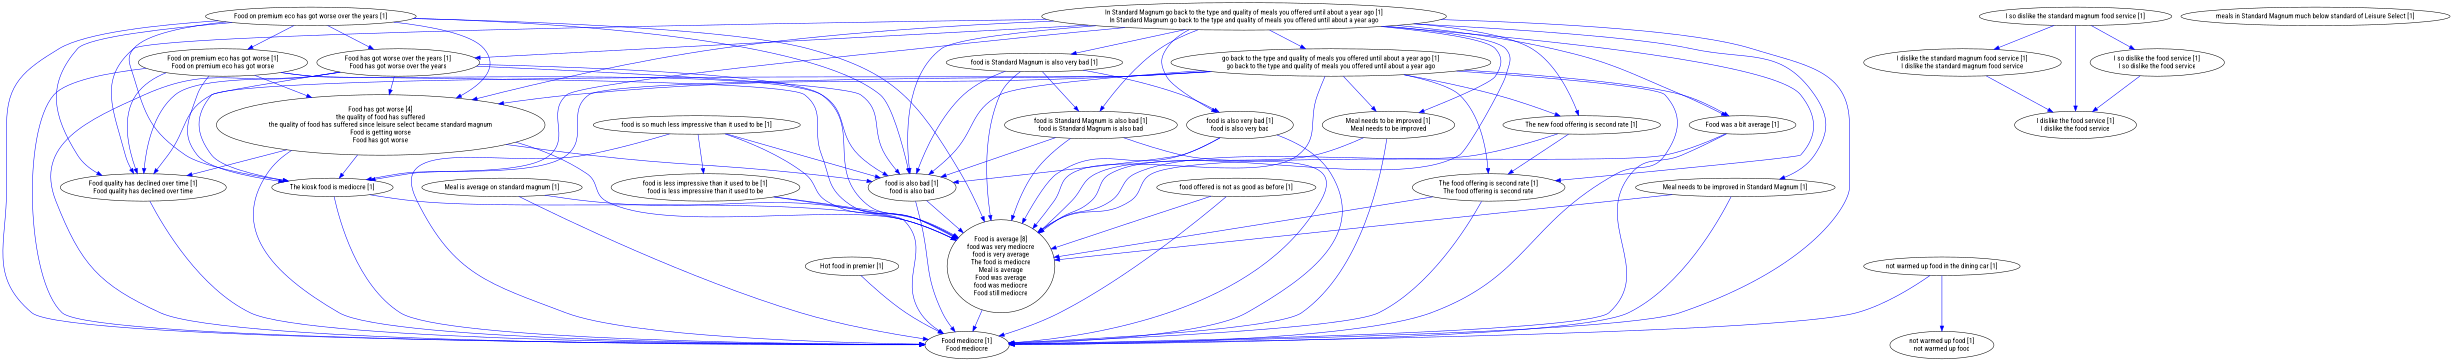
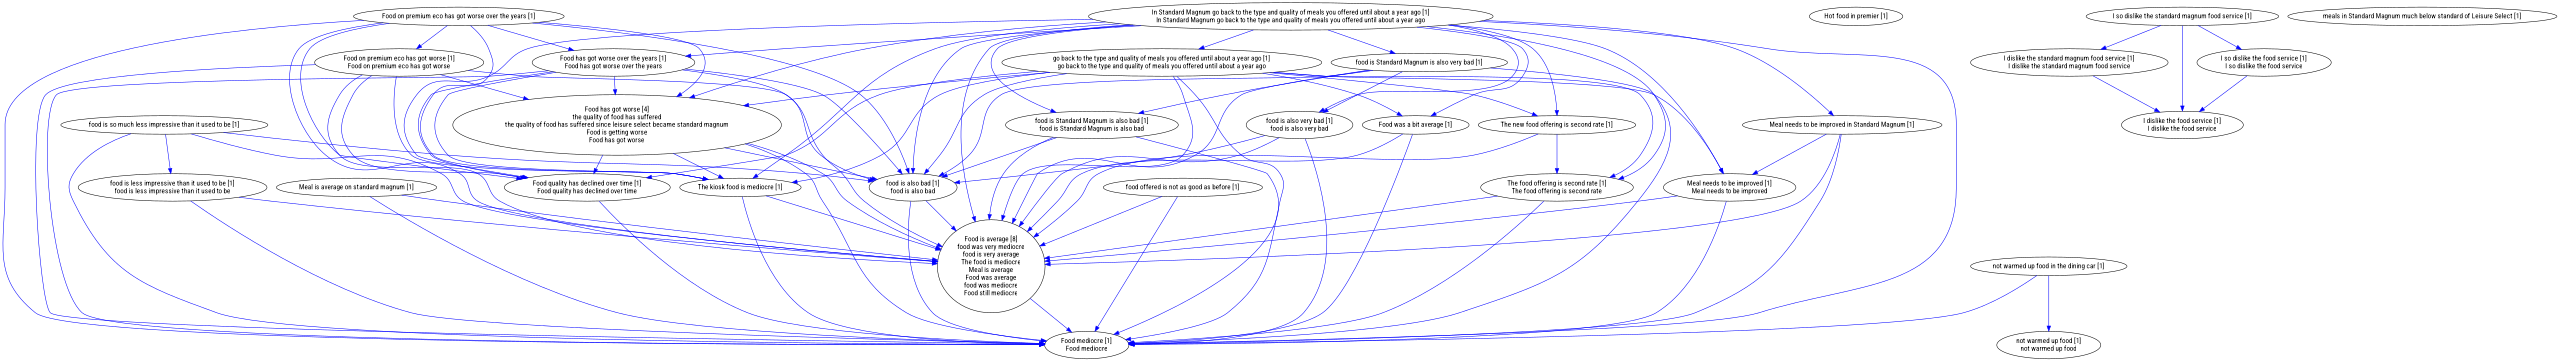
none -> (1792, 153)
(897, 307) -> (1541, 283)
